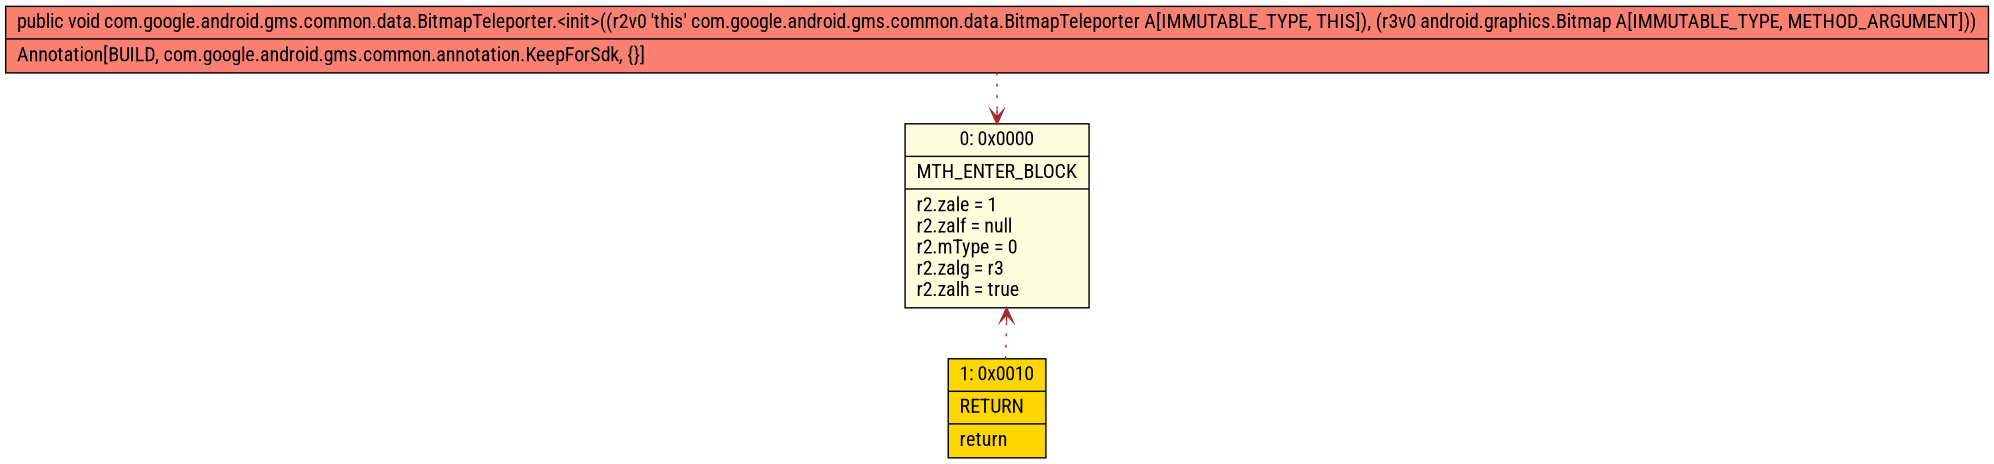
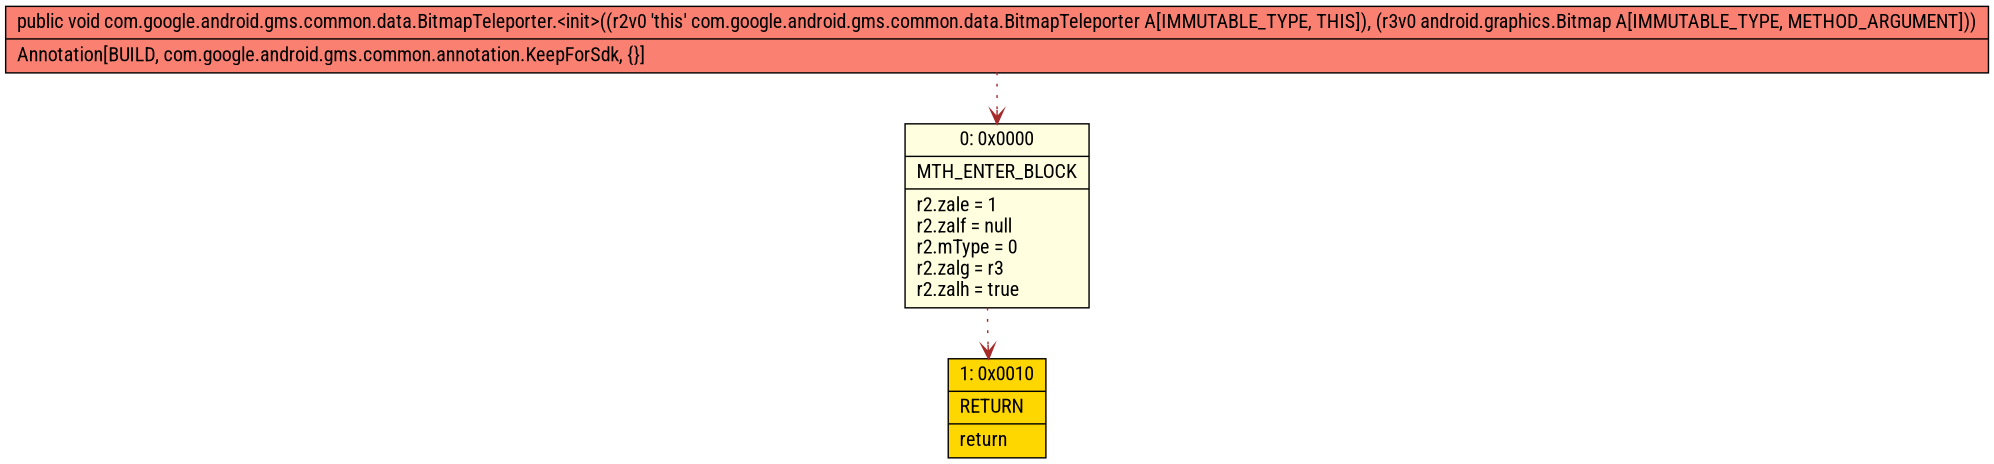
(1006, 341) -> (988, 326)
